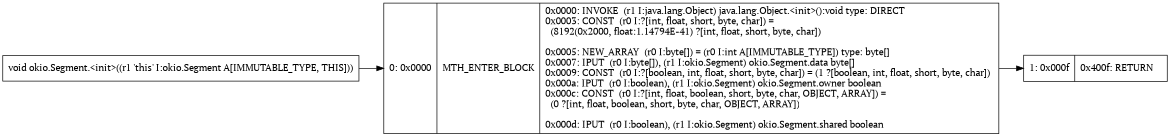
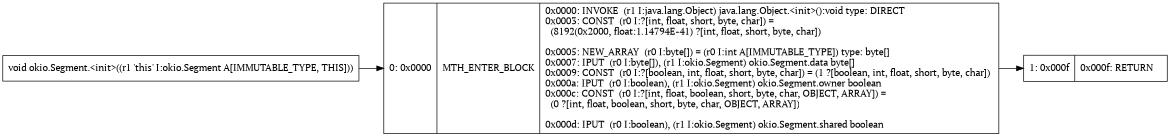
(1121, 68) -> (1121, 68)
